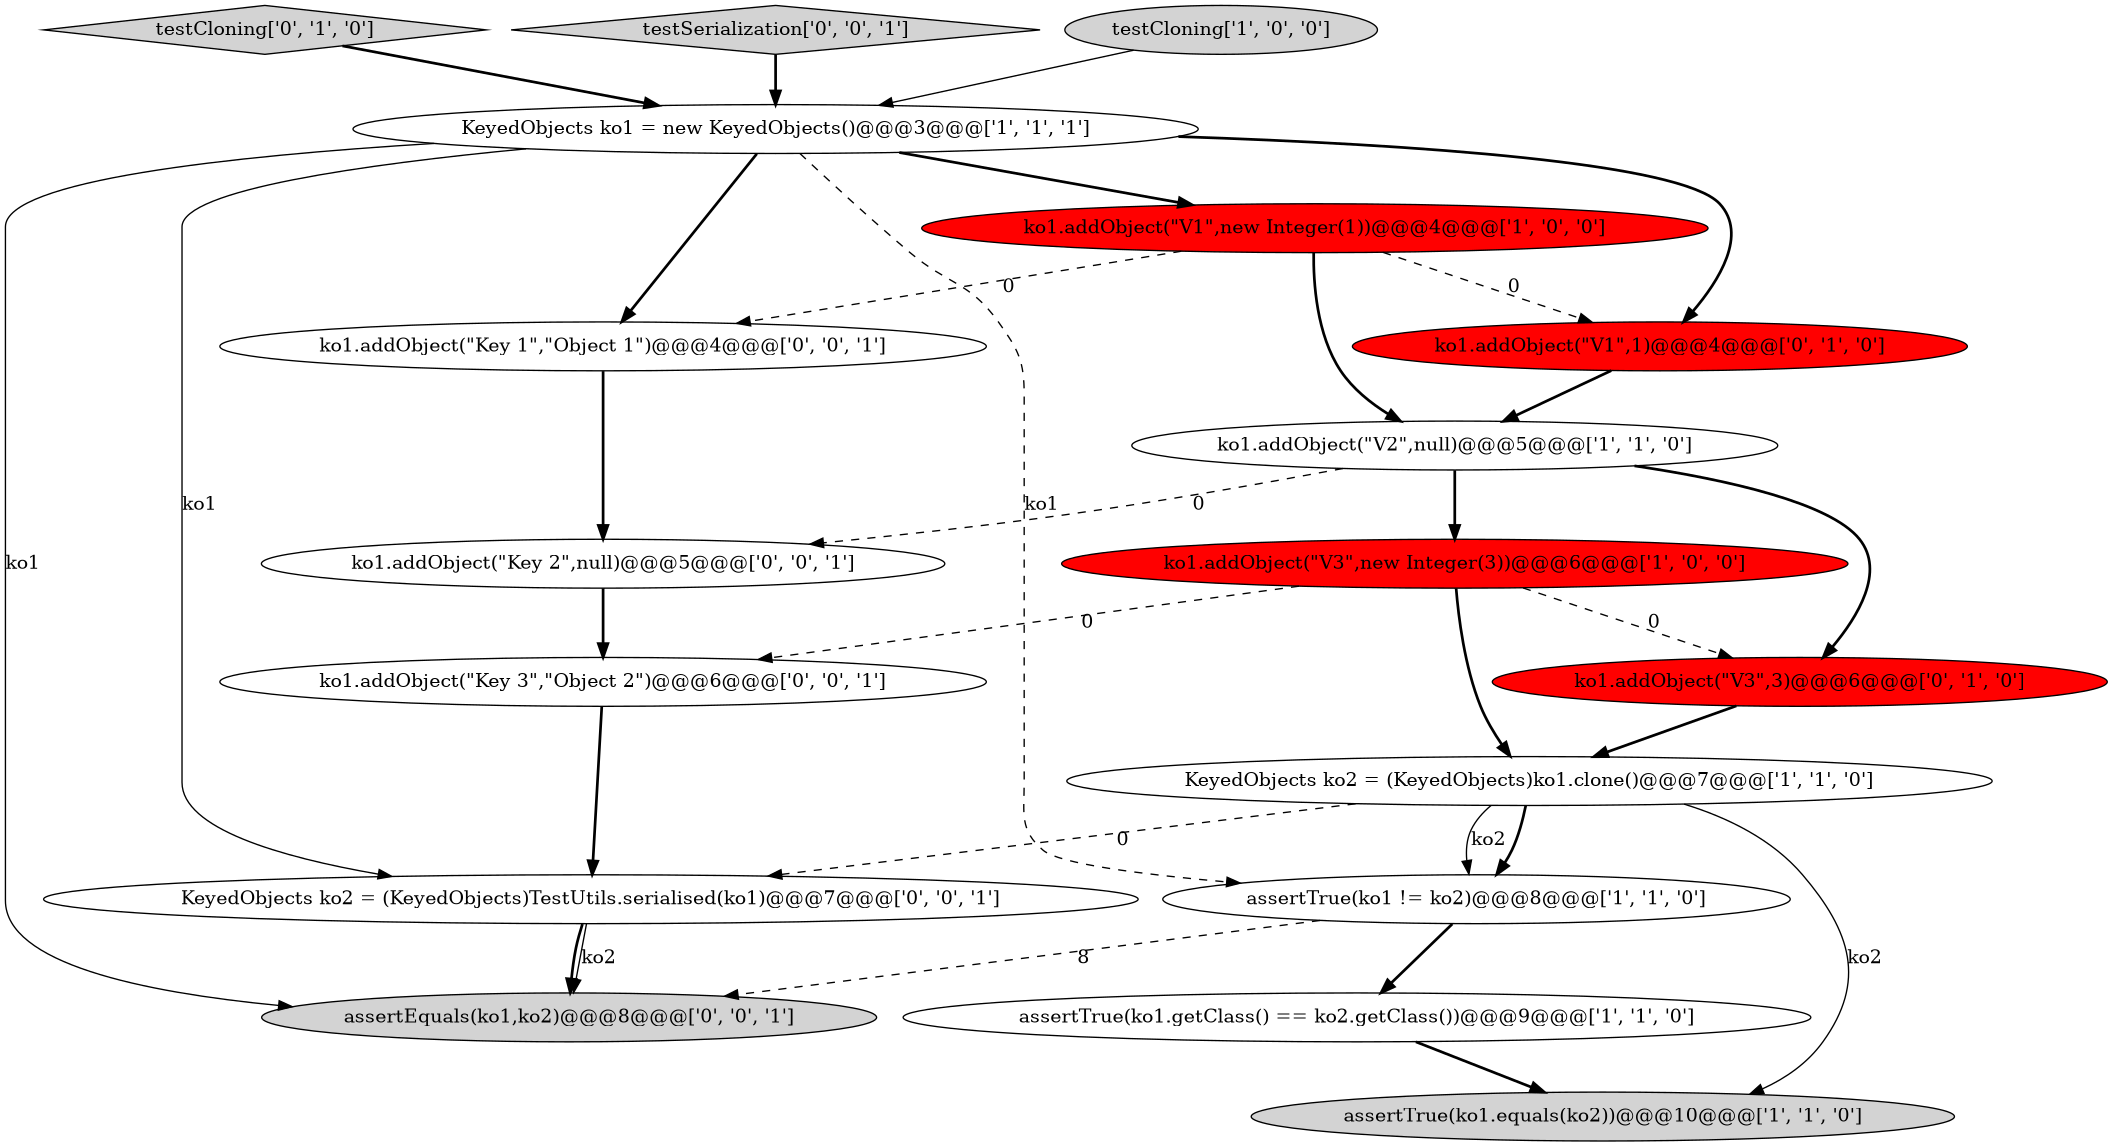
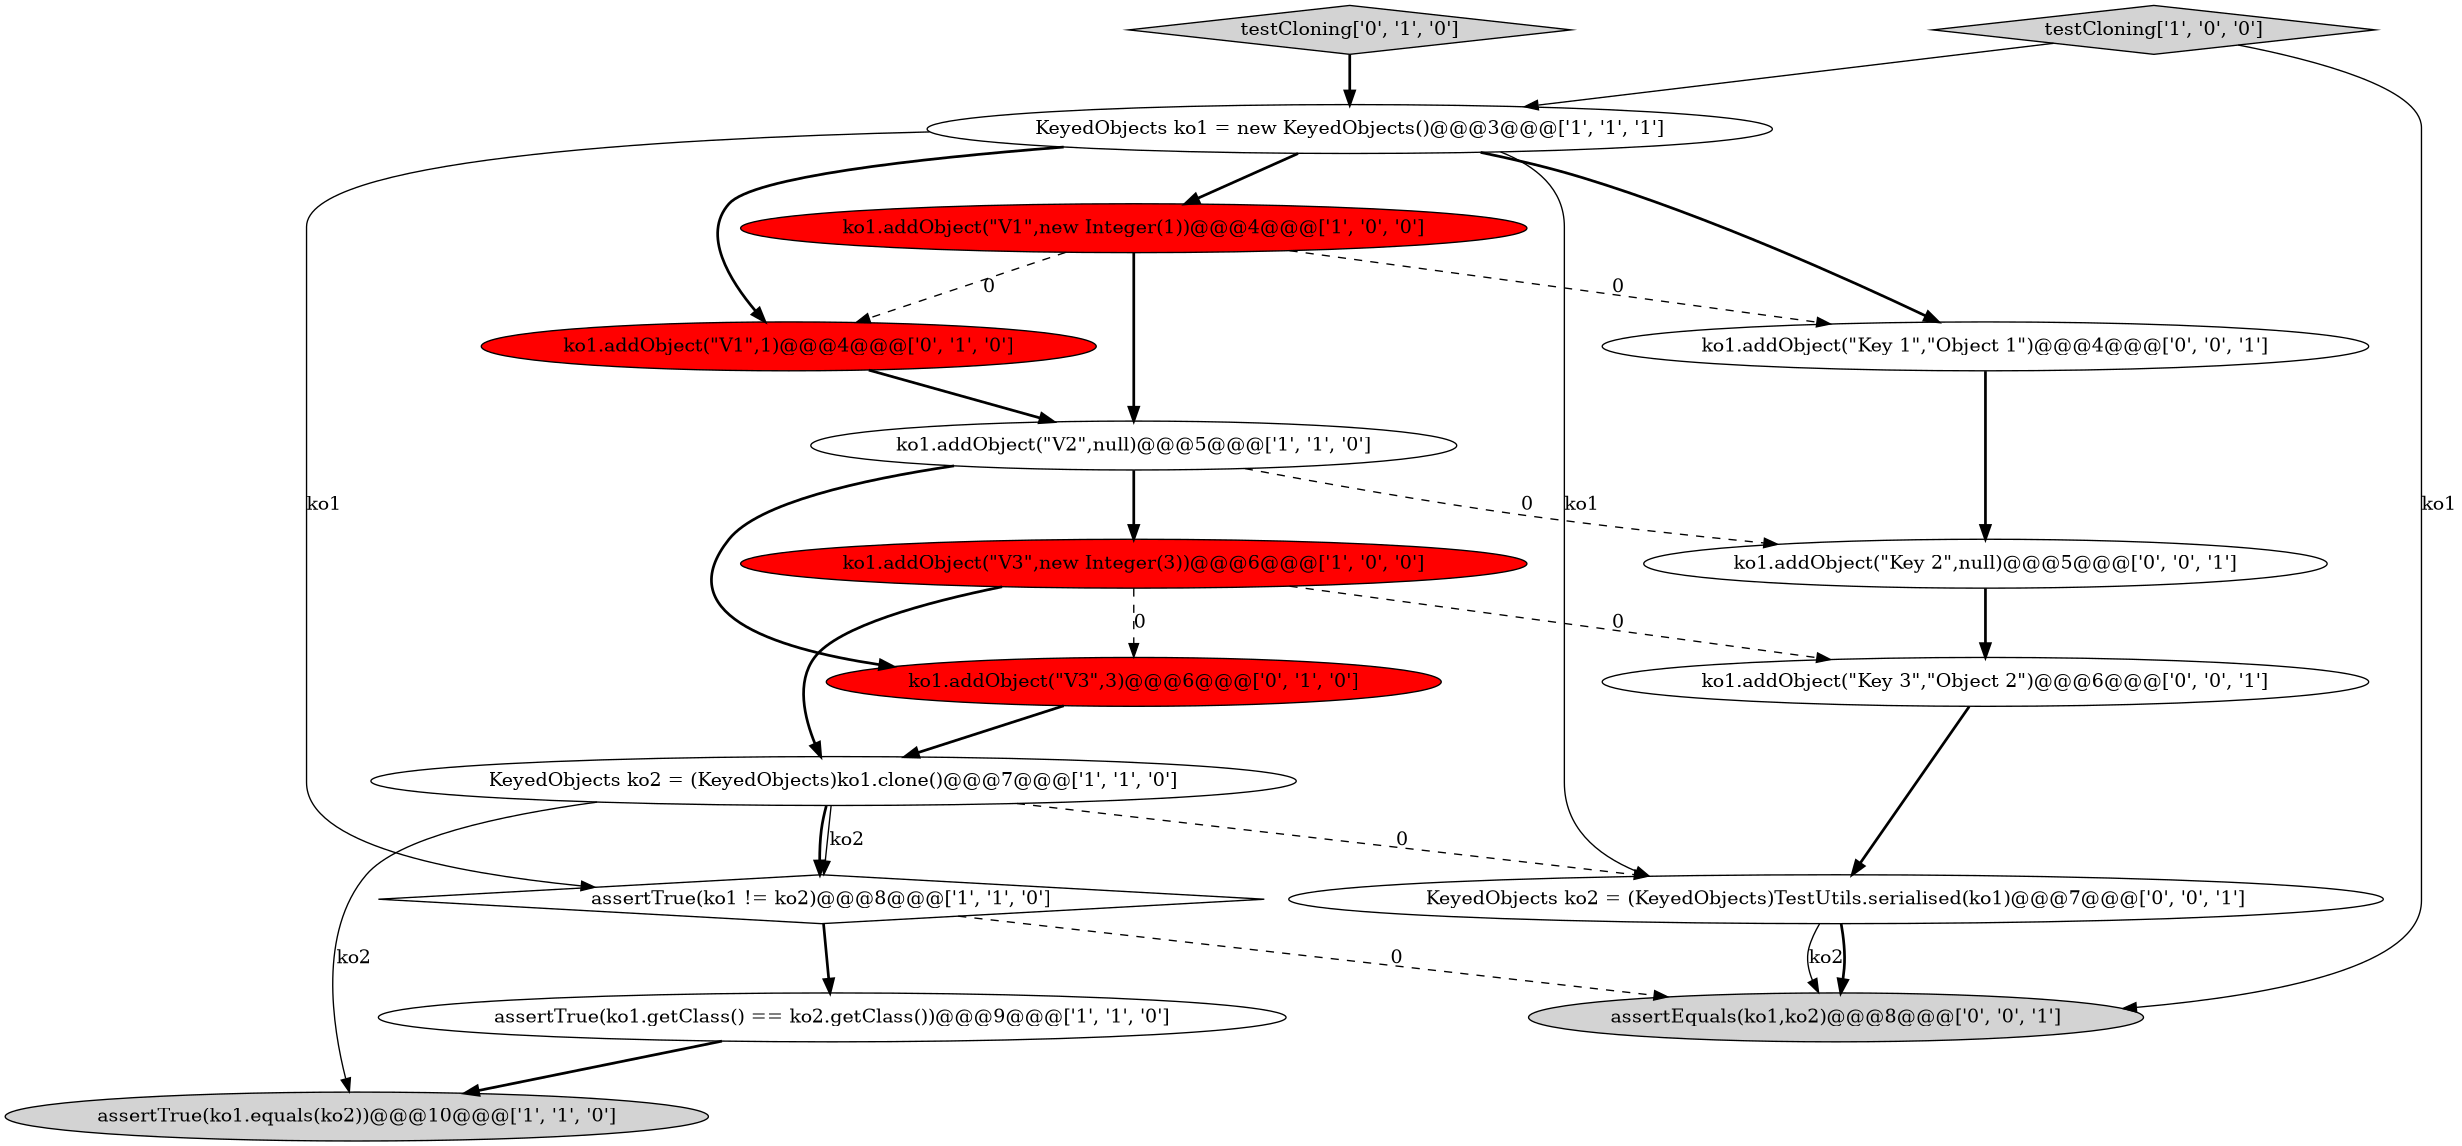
(776, 30) -> none
(1221, 30) -> (2154, 30)
(5, 495) -> (2422, 570)
(1024, 549) -> (307, 337)
(1477, 899) -> (821, 899)
(1084, 958) -> (1397, 958)
